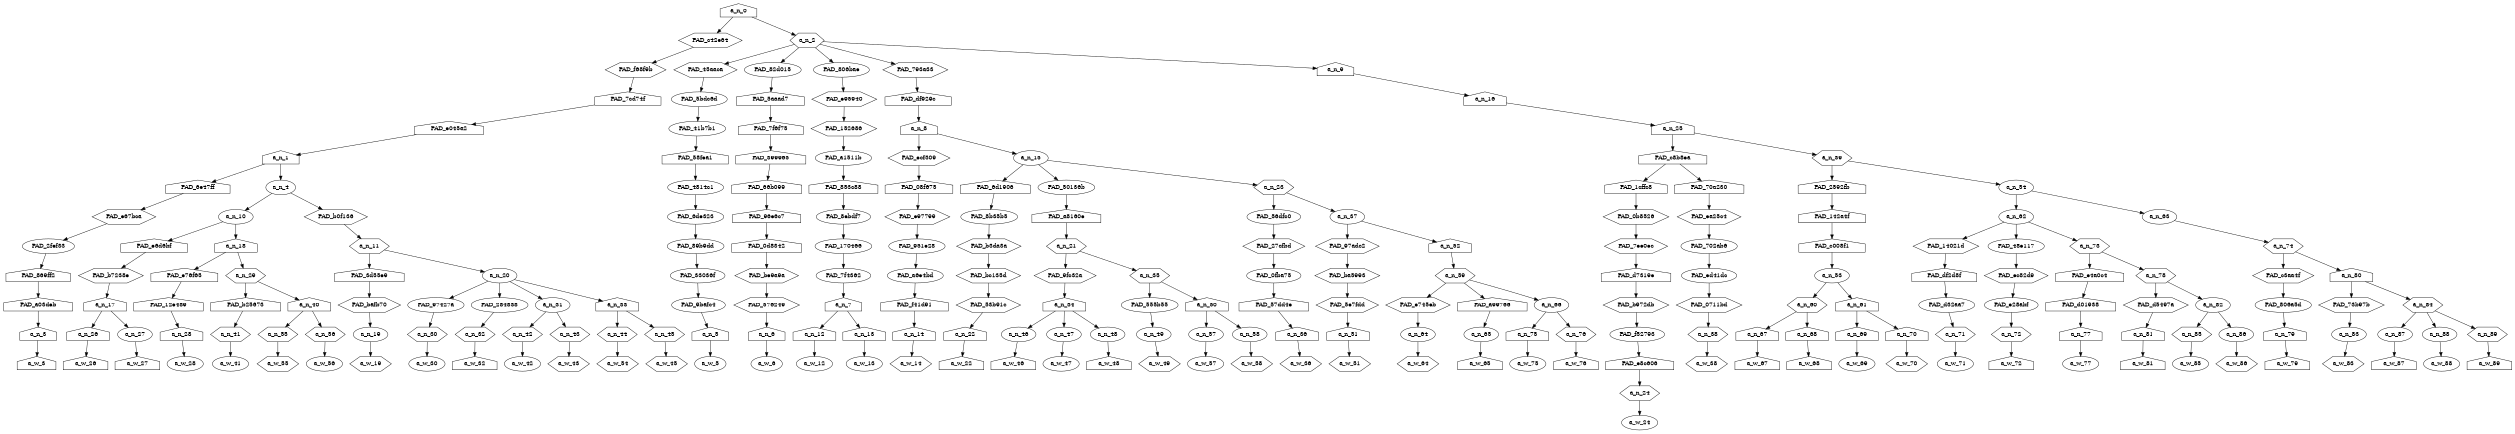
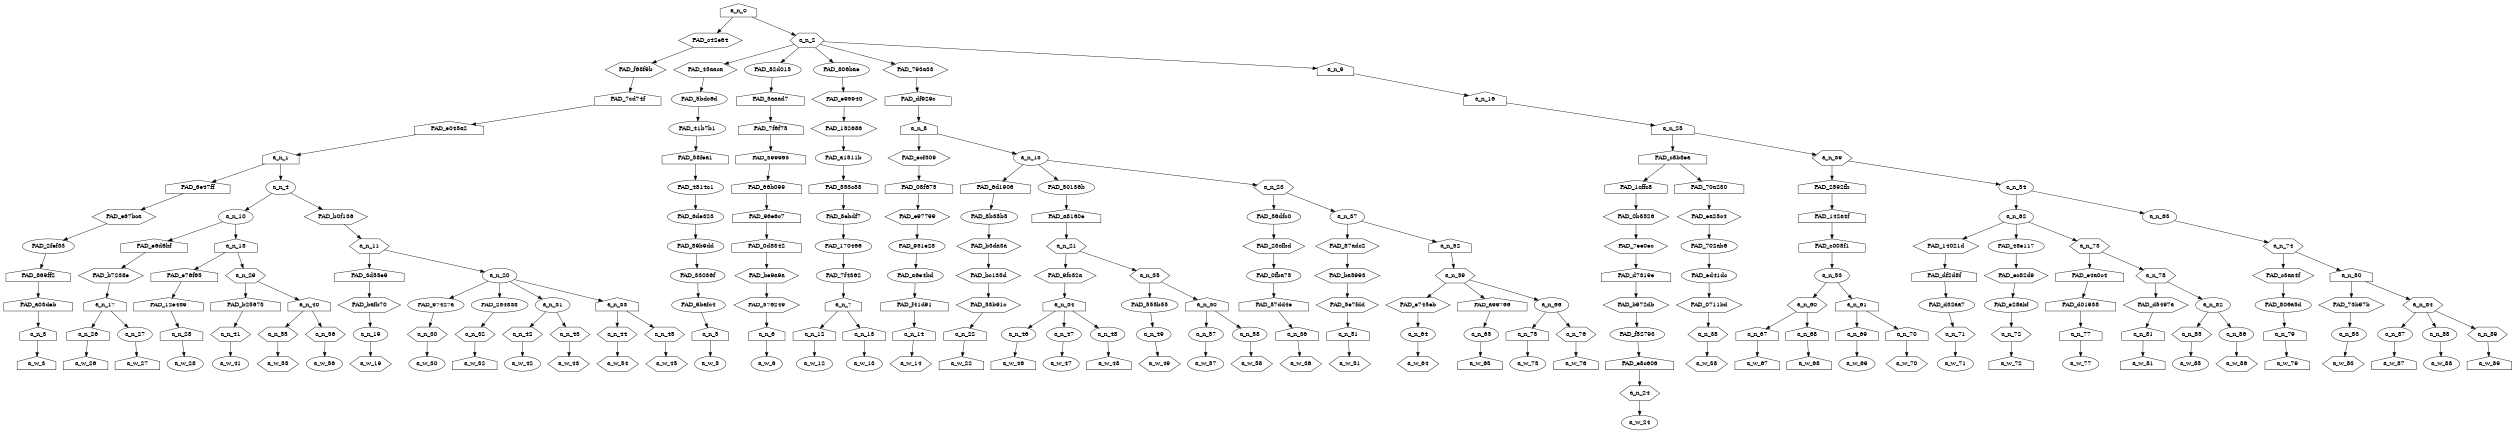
(1274, 246) -> (1274, 246)
(1347, 246) -> (1347, 246)
